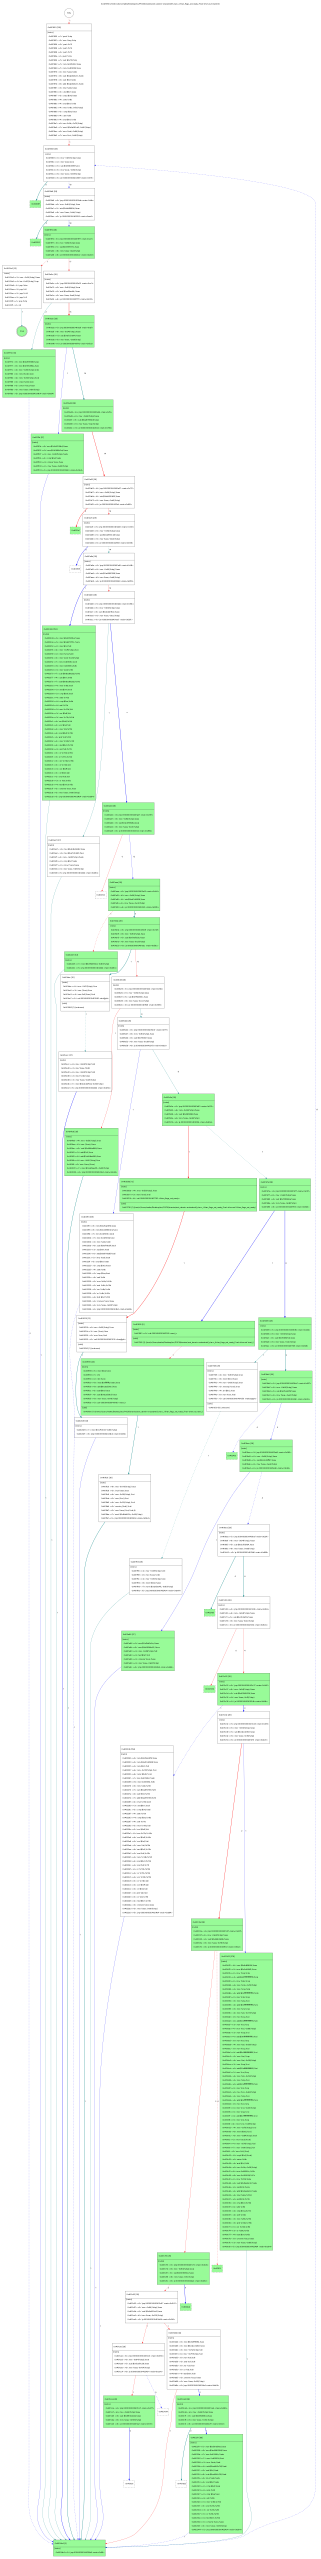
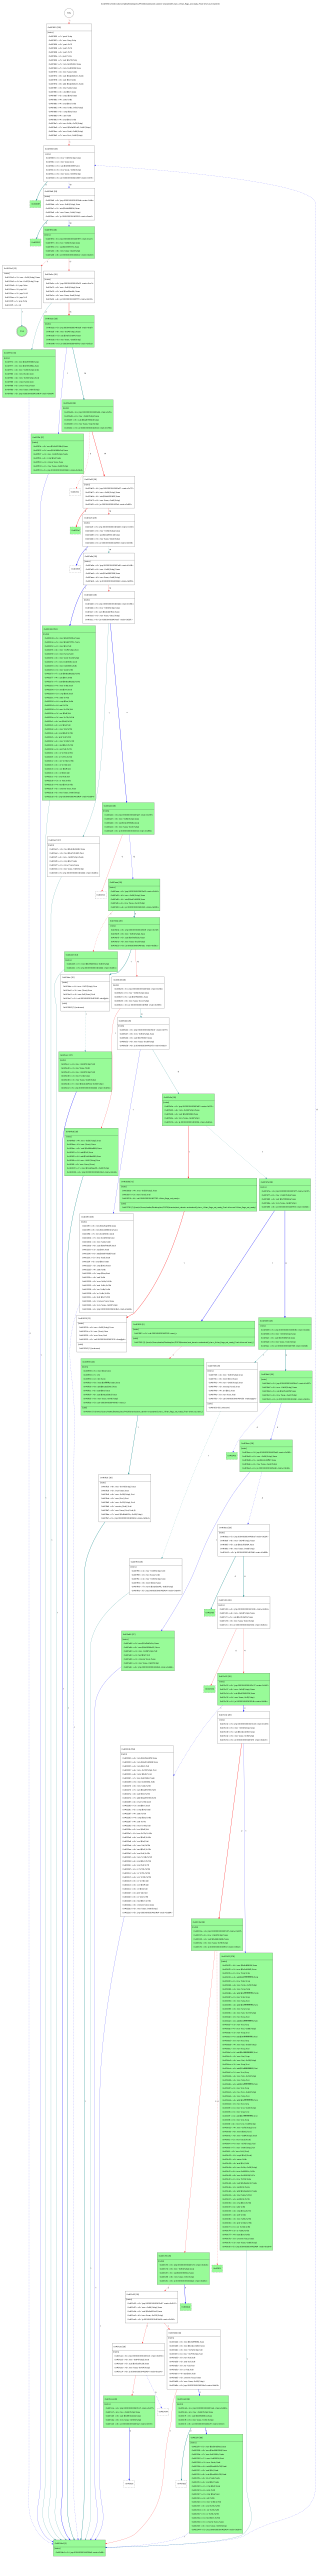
none -> (75, 492)
(85, 1072) -> (85, 1072)
(101, 1428) -> none
